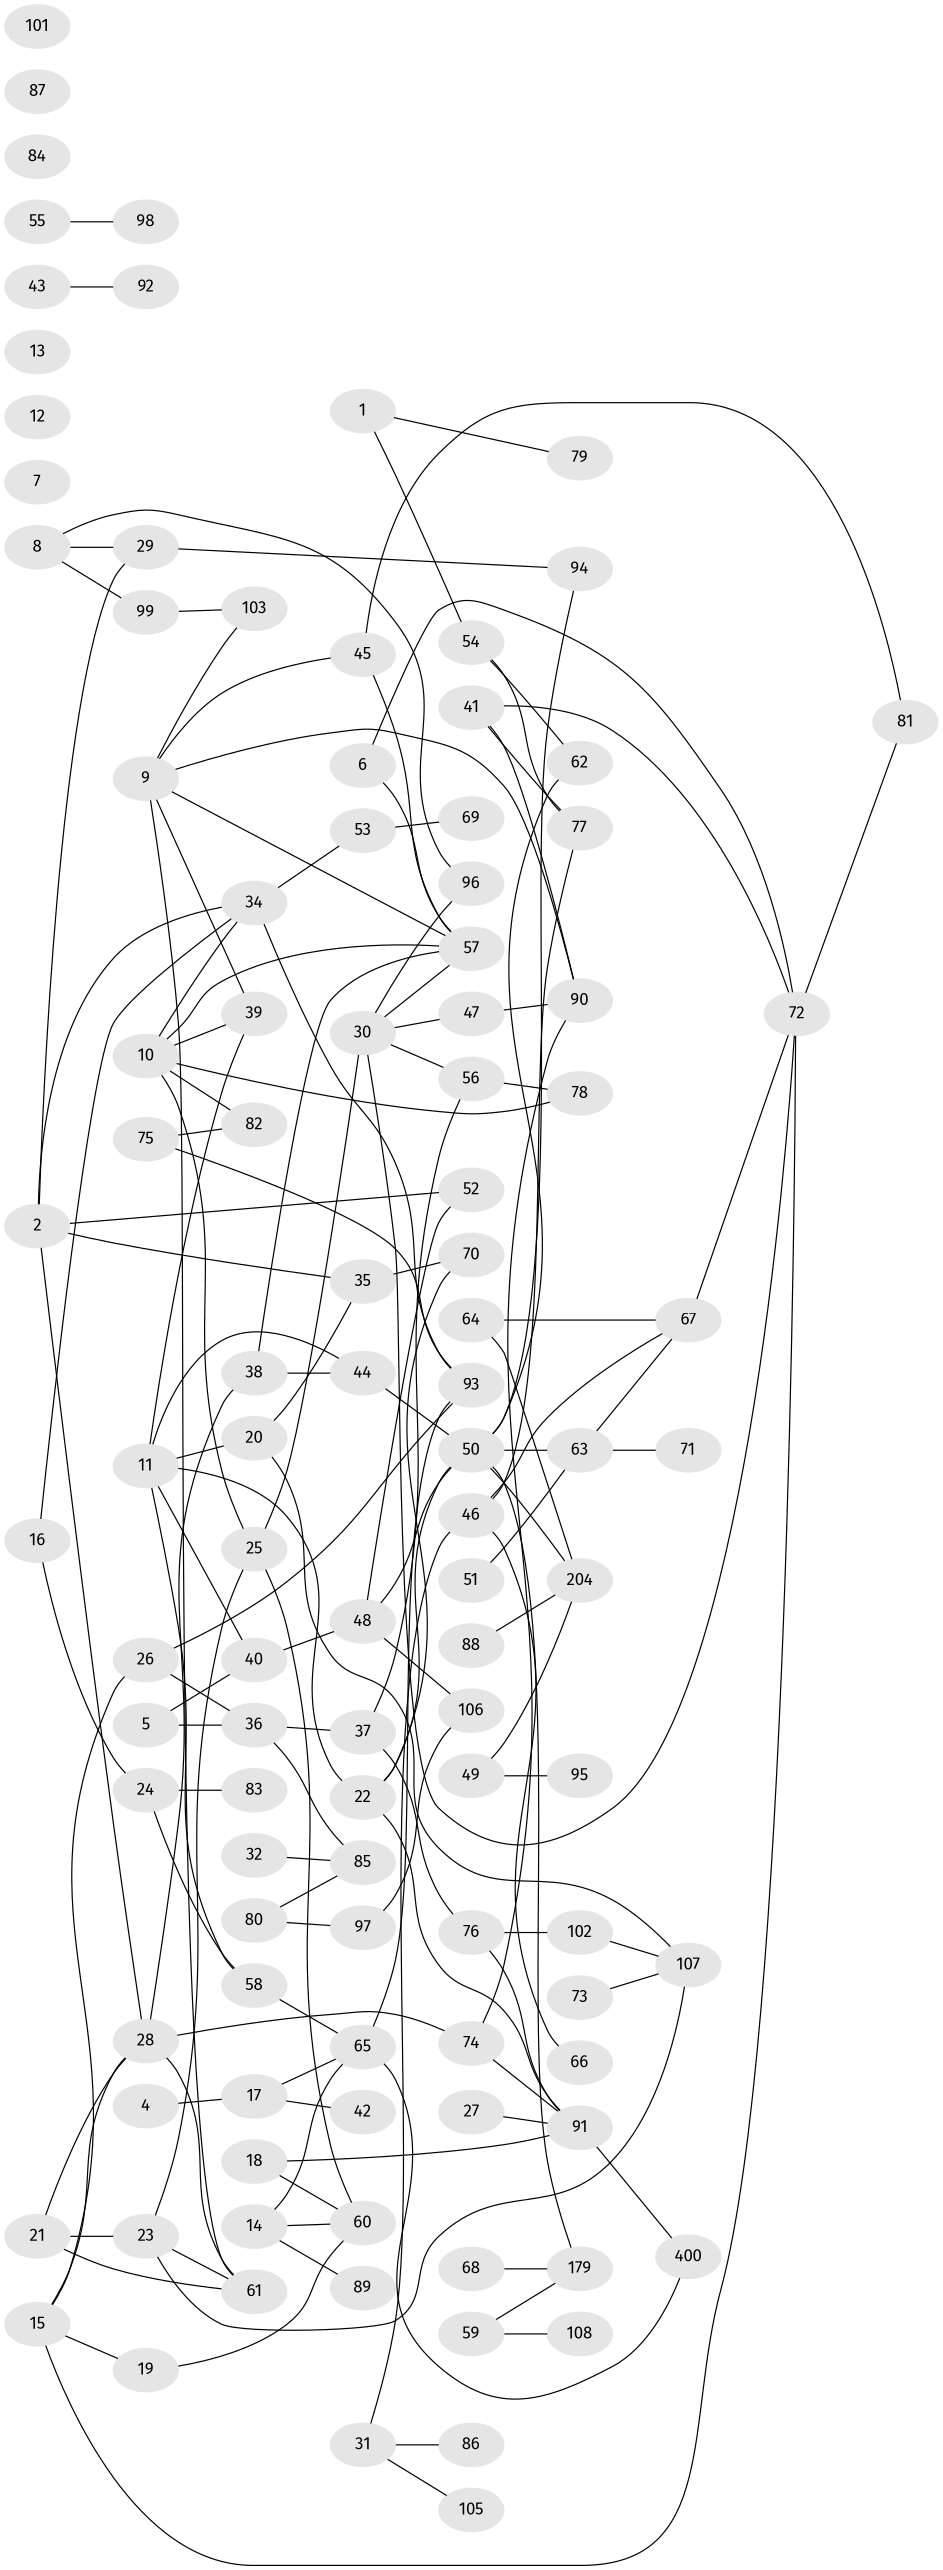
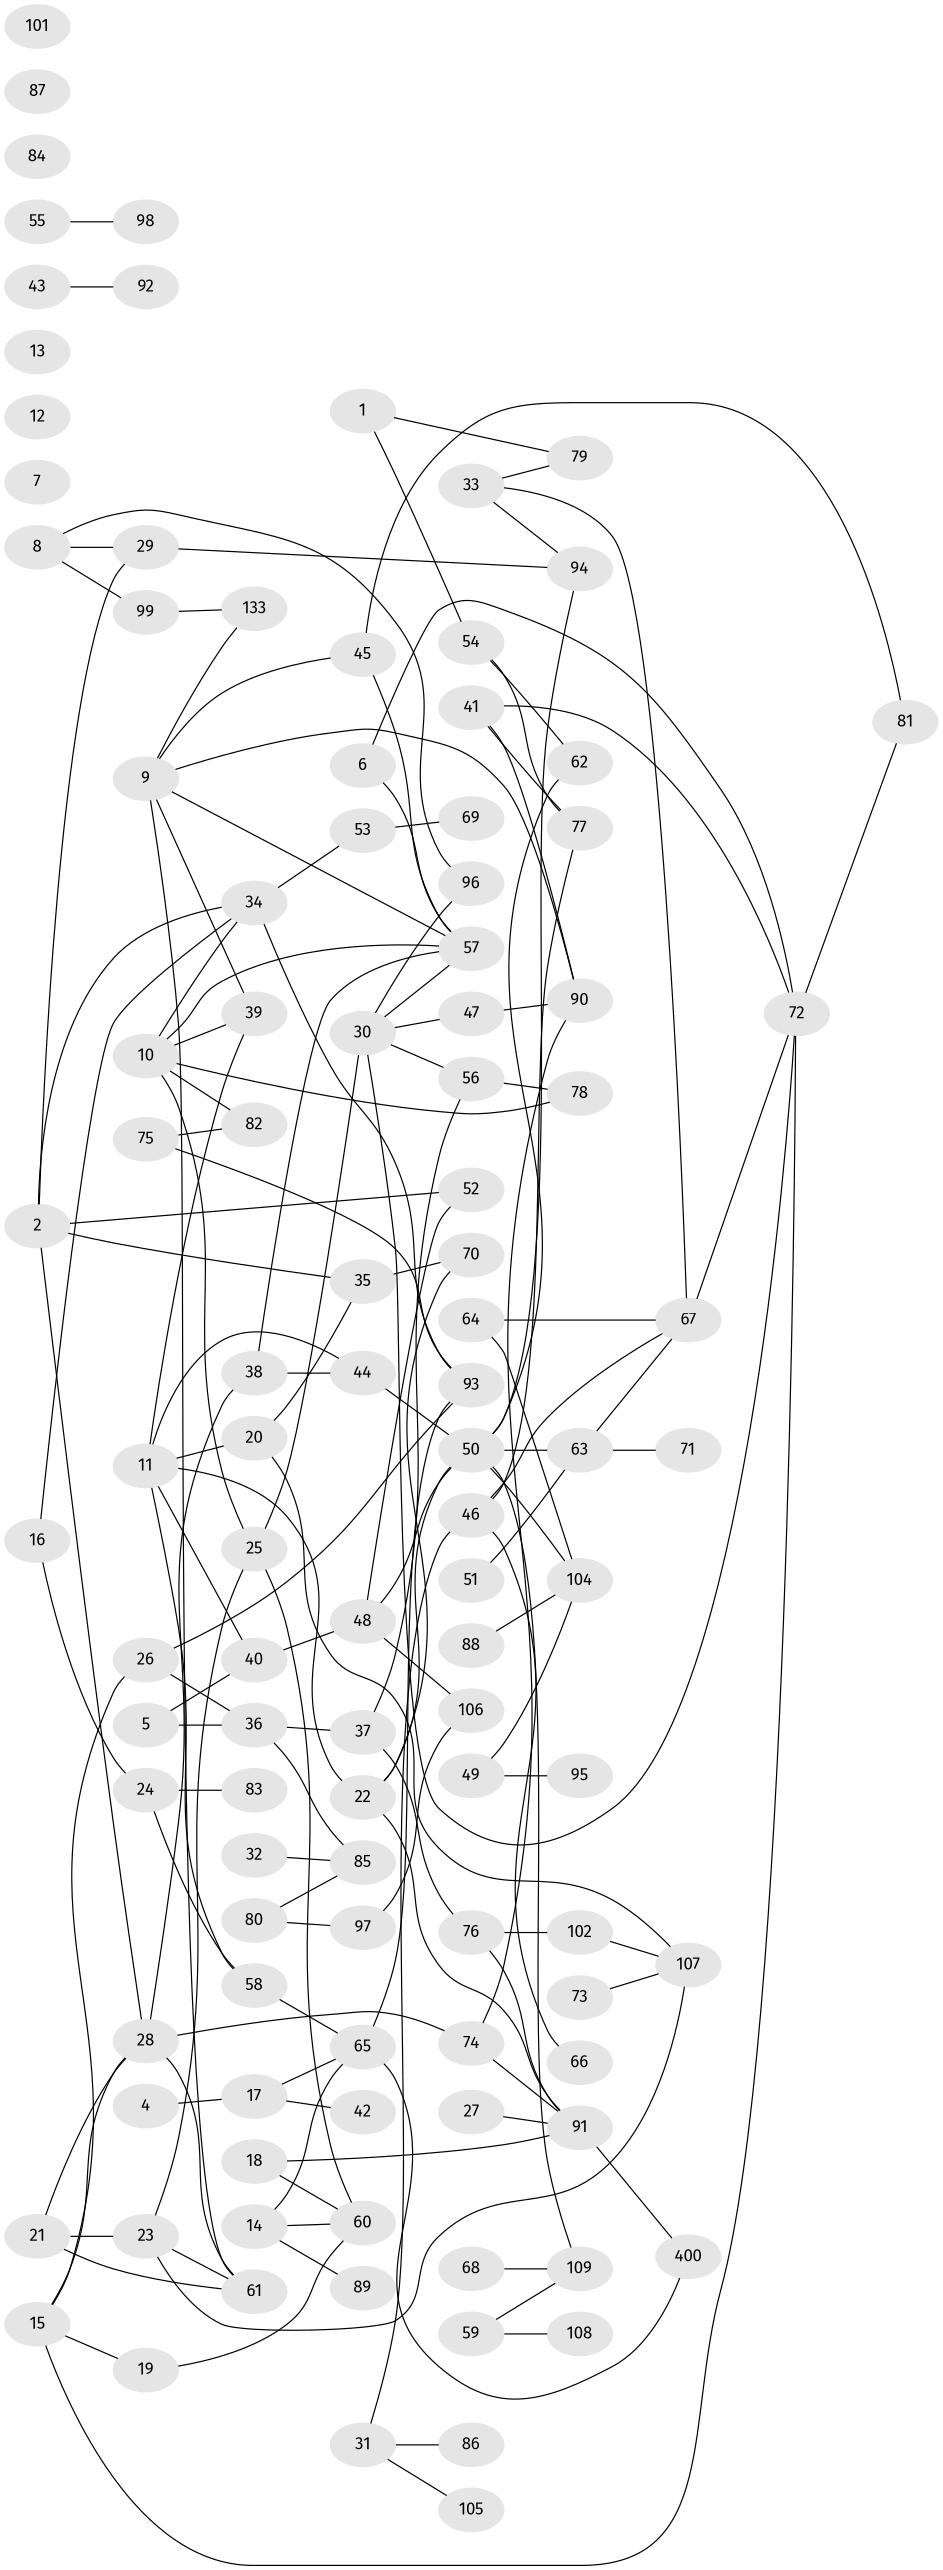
none -> (471, 486)
(254, 609) -> (254, 609)
(580, 1580) -> (580, 1580)
(580, 2269) -> (580, 2269)
